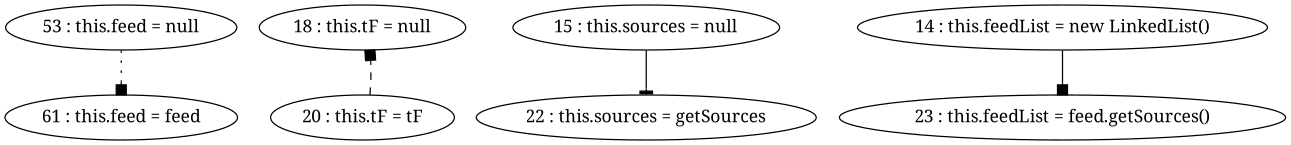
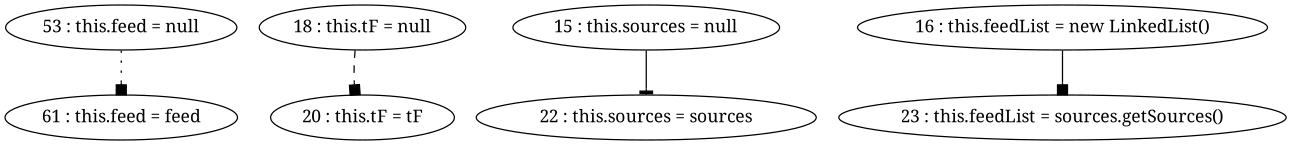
(1062, 28) -> (1062, 28)
(371, 79) -> (354, 66)
(646, 118) -> (646, 118)
(1062, 118) -> (1062, 118)
